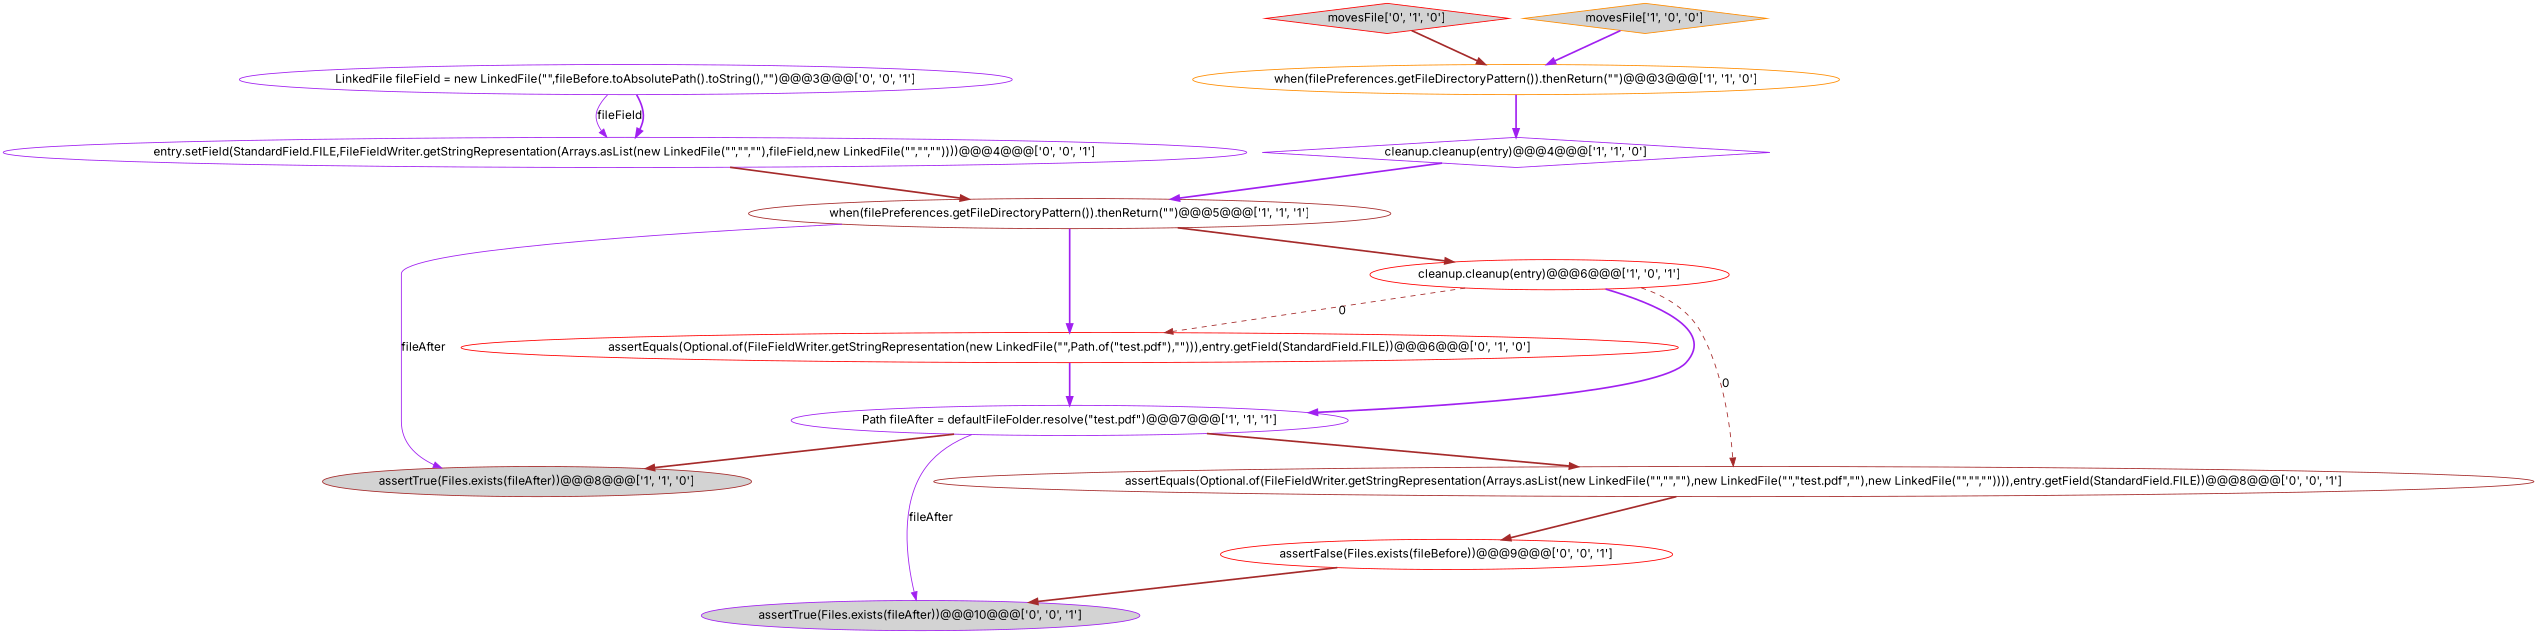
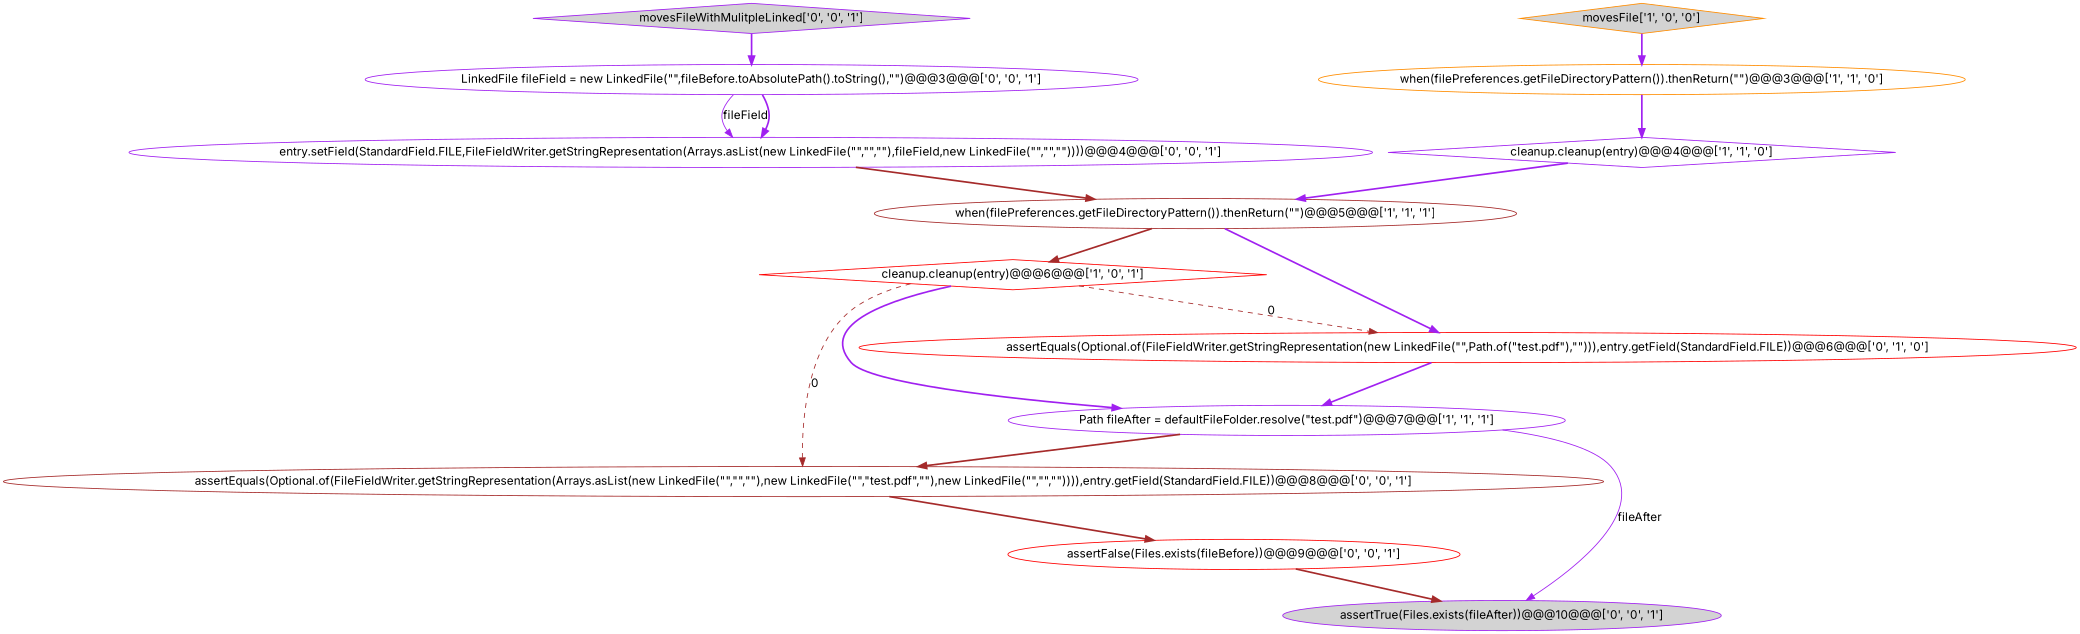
none -> (752, 18)
(1387, 18) -> none
(1550, 275) -> (1013, 275)
(537, 482) -> none
